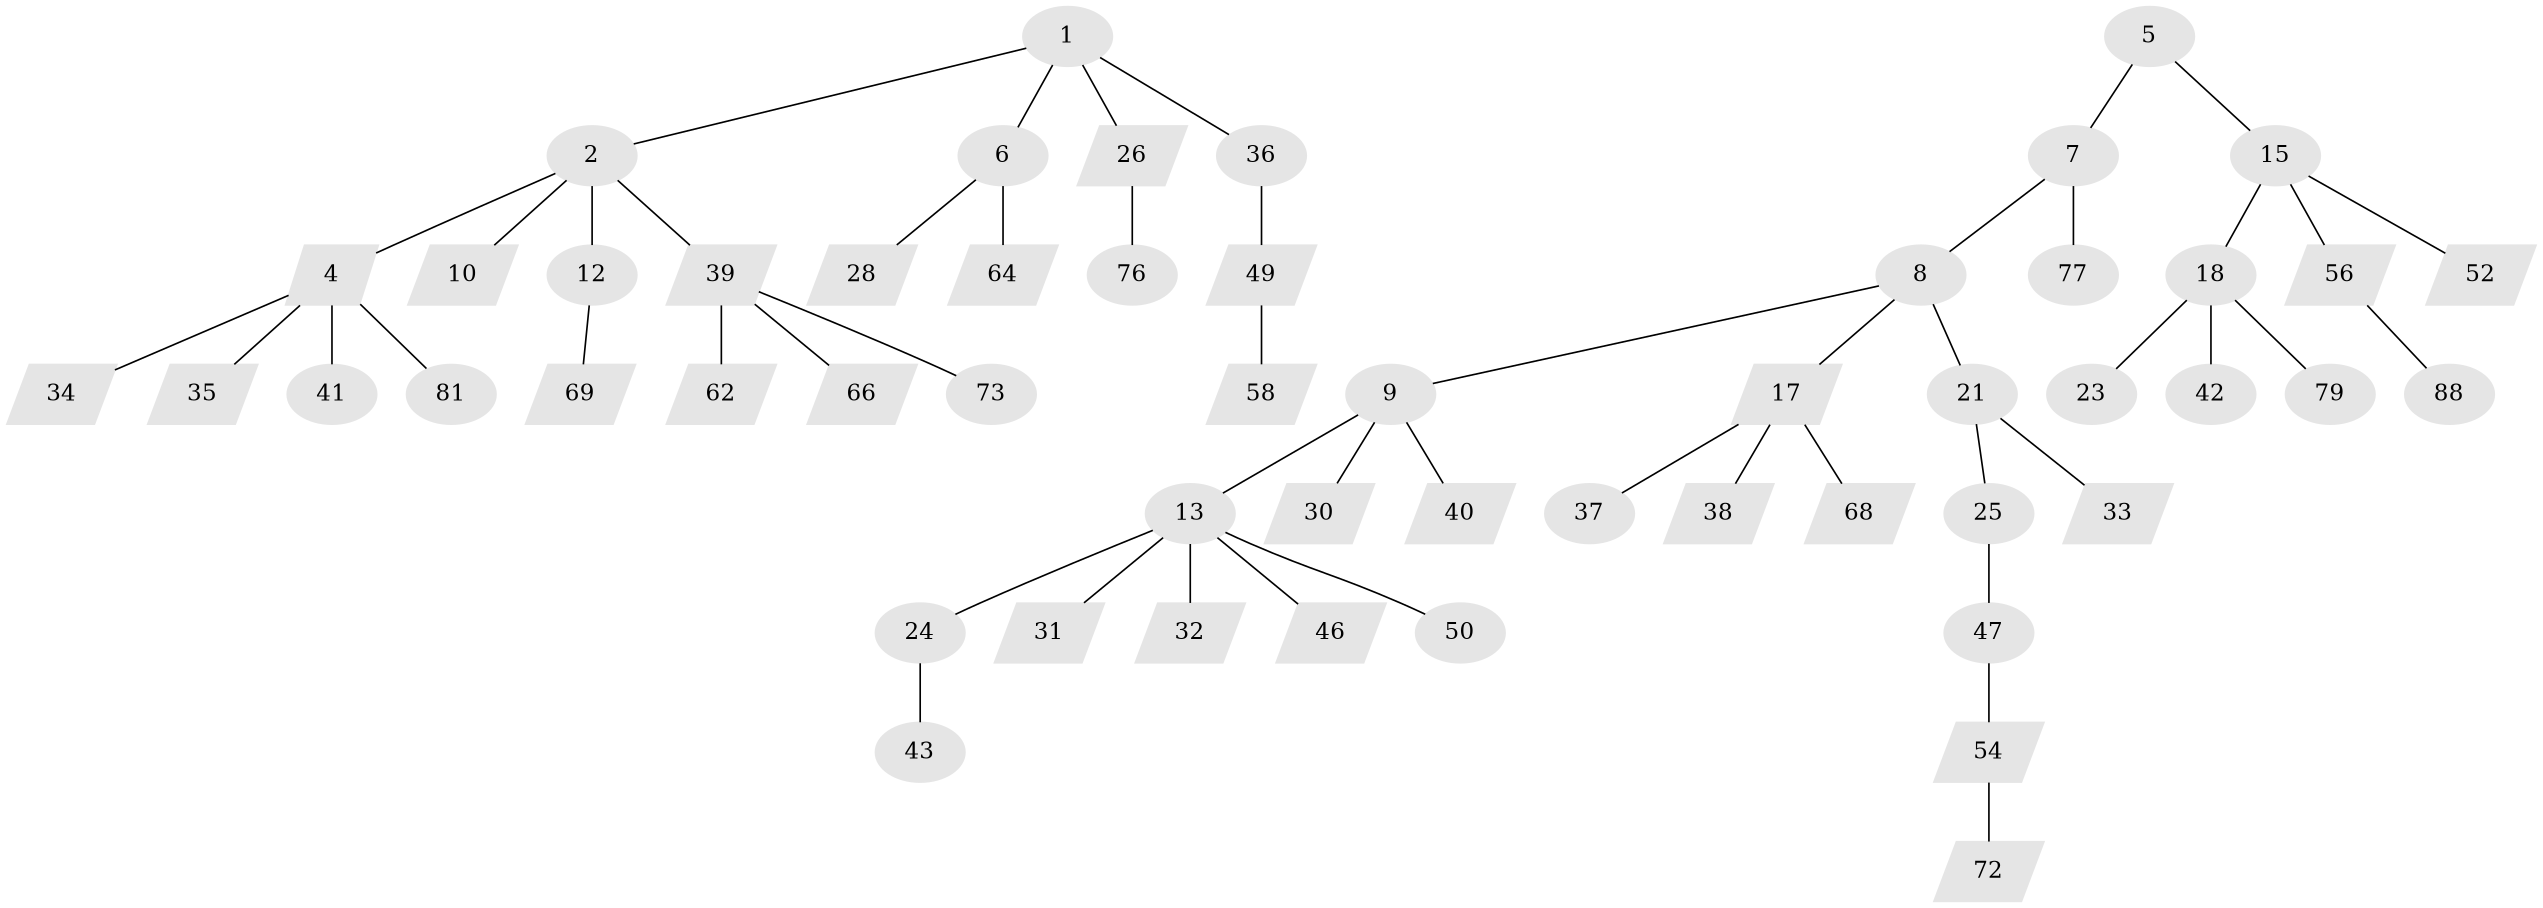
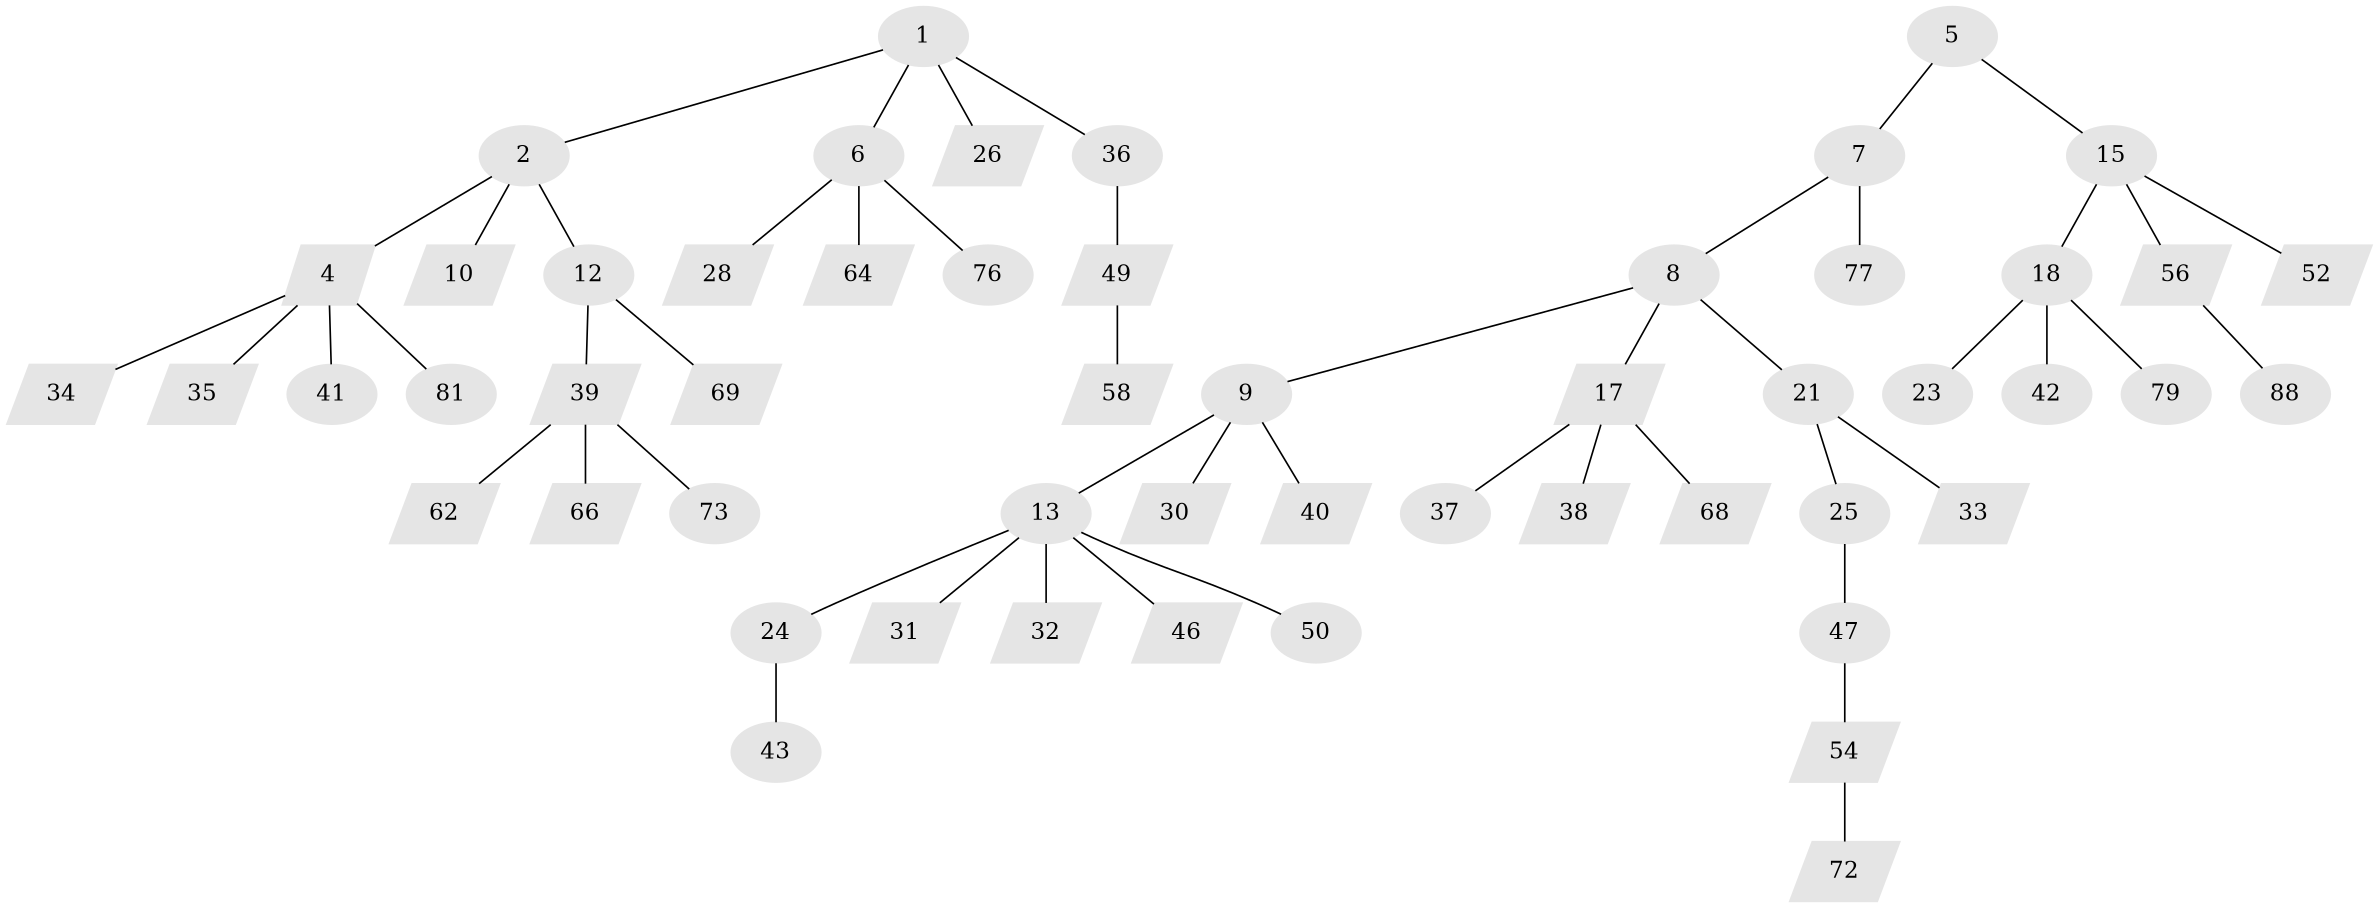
(654, 213) -> (587, 335)
(1132, 216) -> (924, 215)
